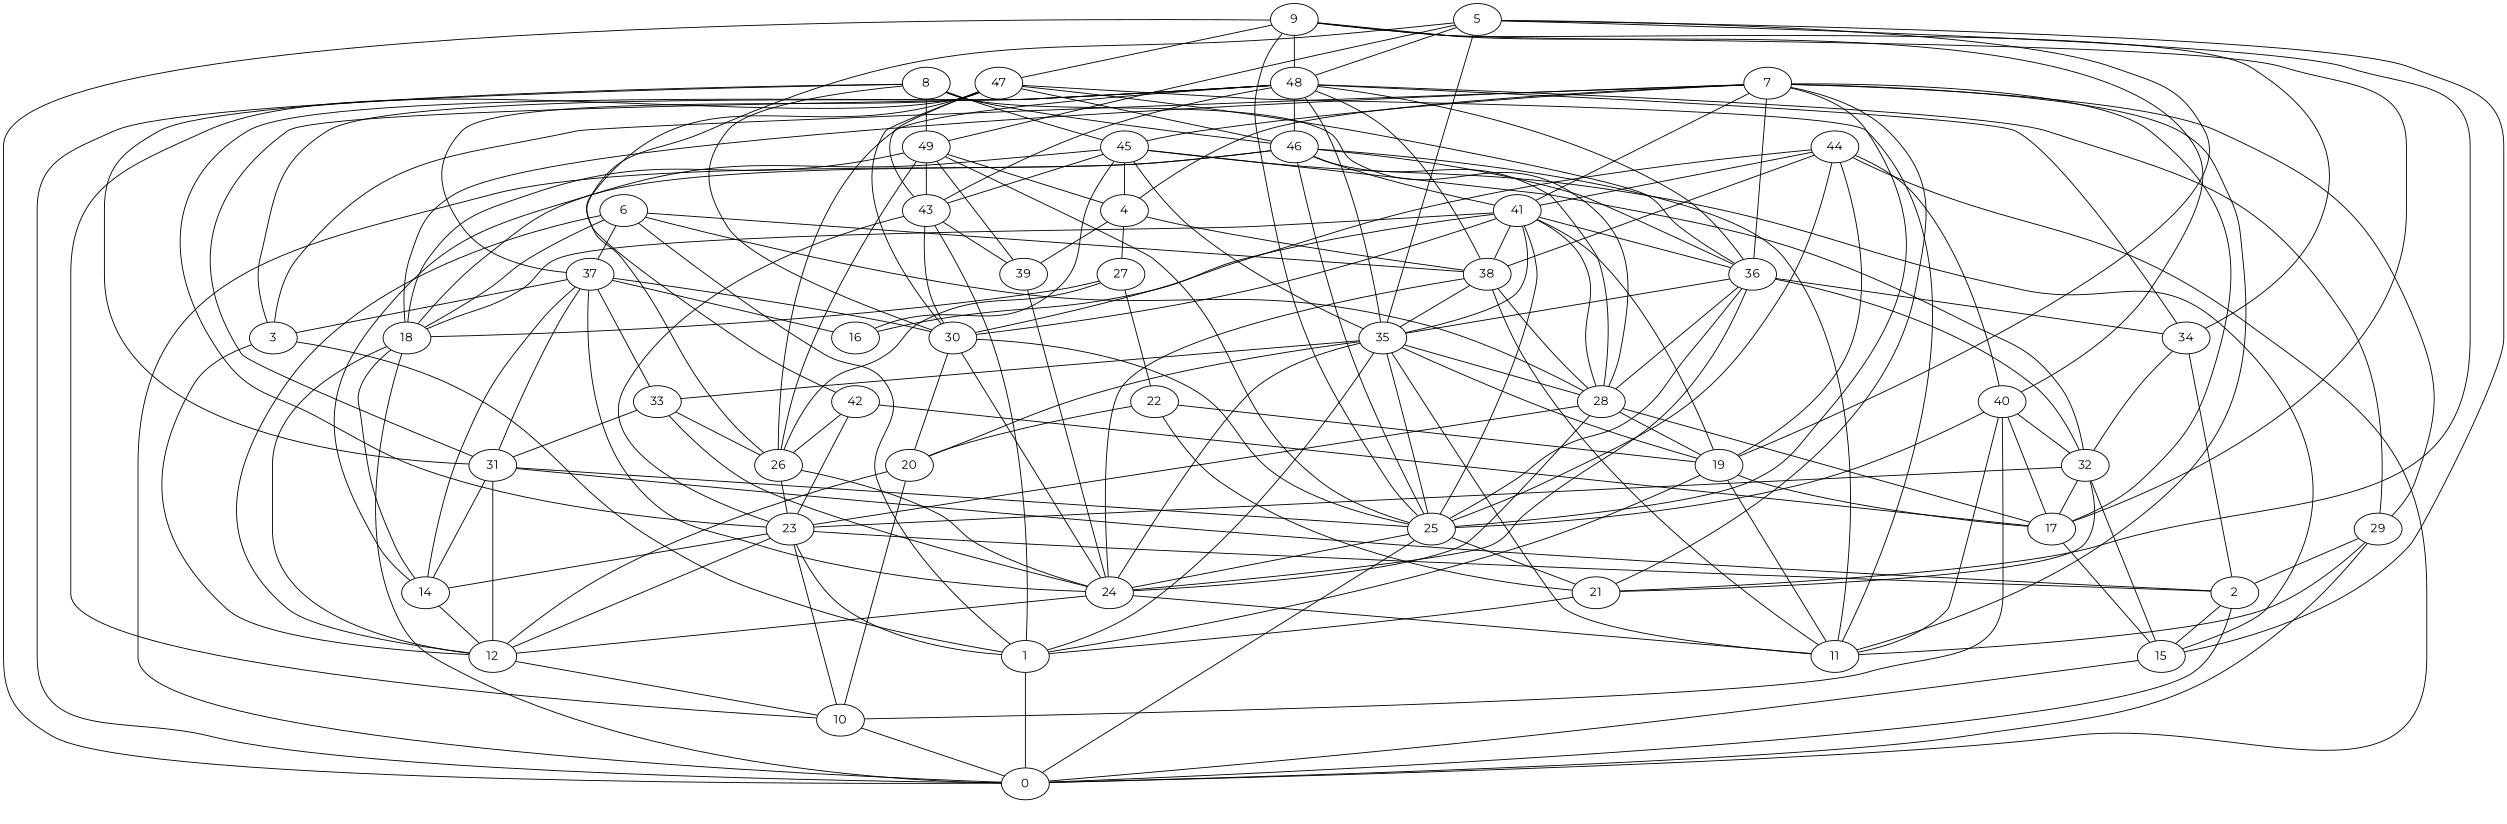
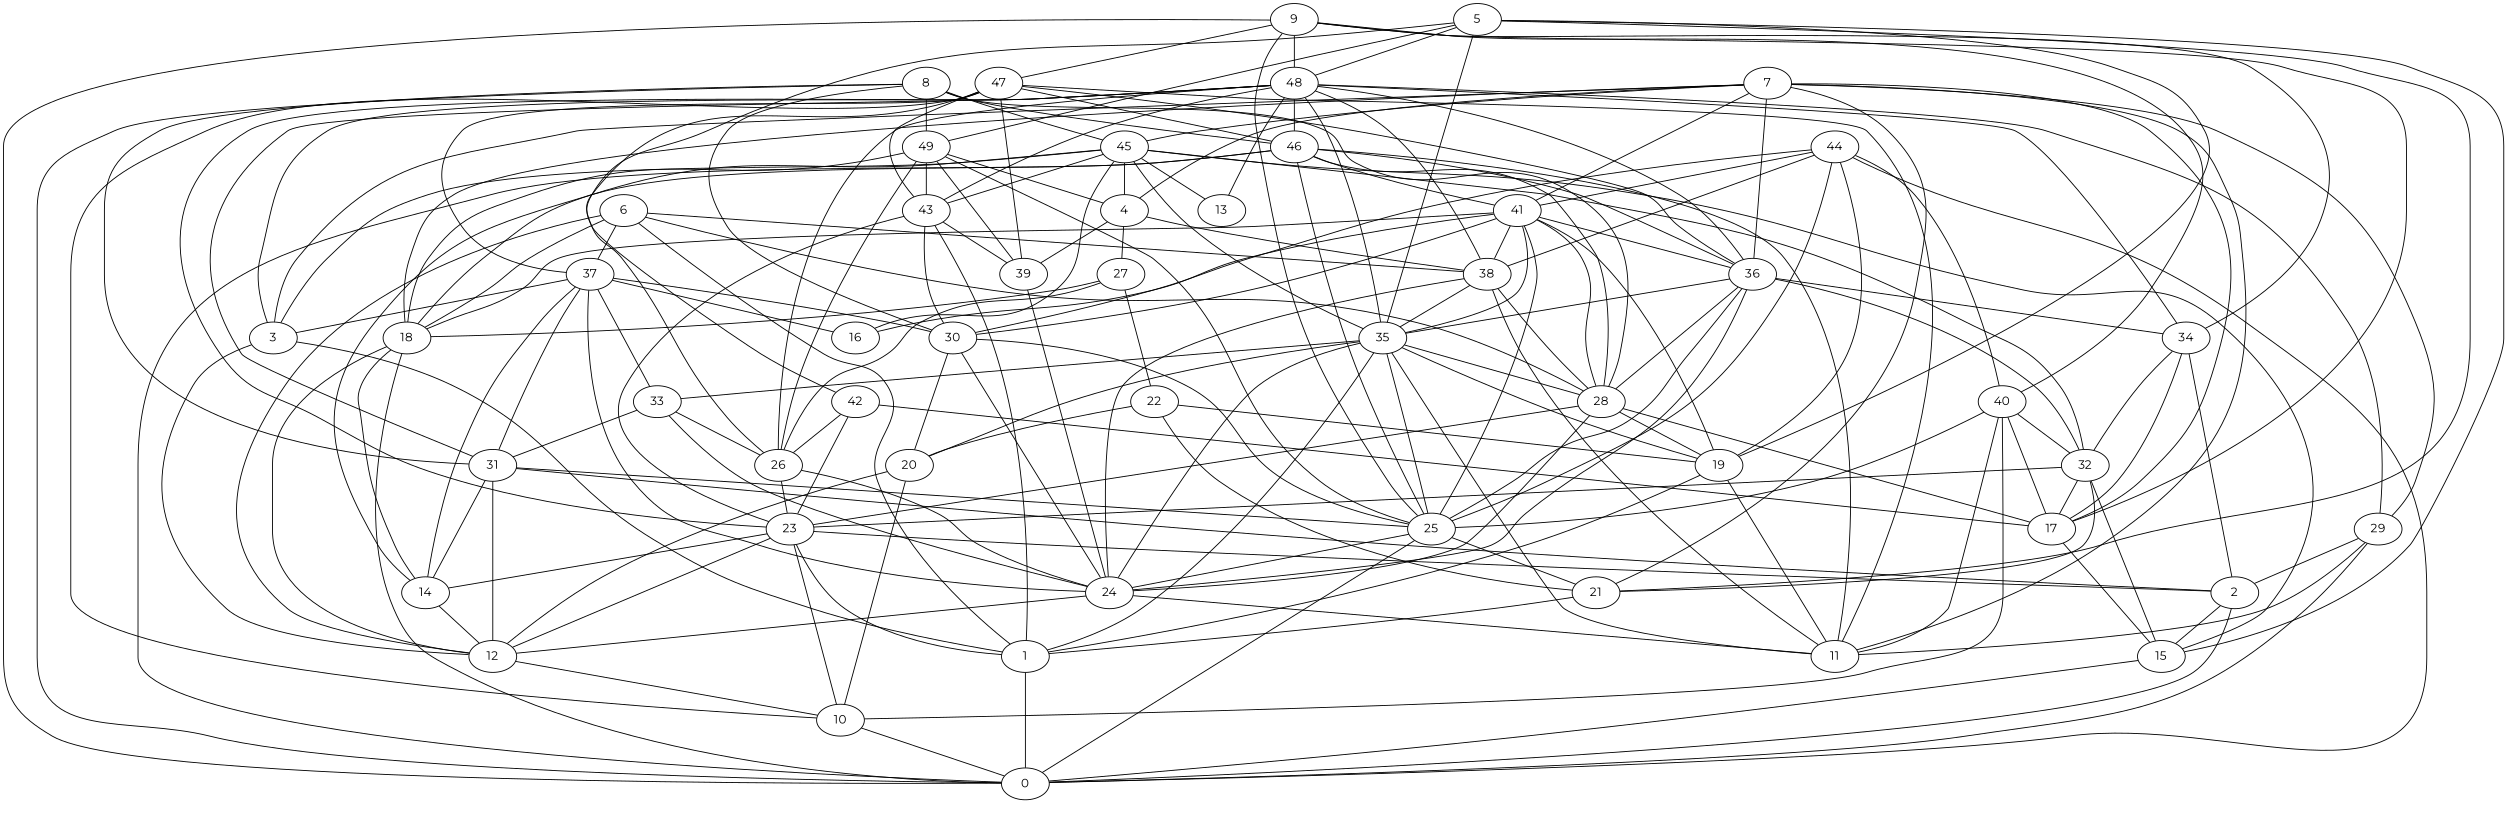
none -> (576, 173)
(872, 185) -> (1014, 199)
none -> (1222, 211)
(1851, 382) -> none
(1831, 499) -> (2141, 447)
